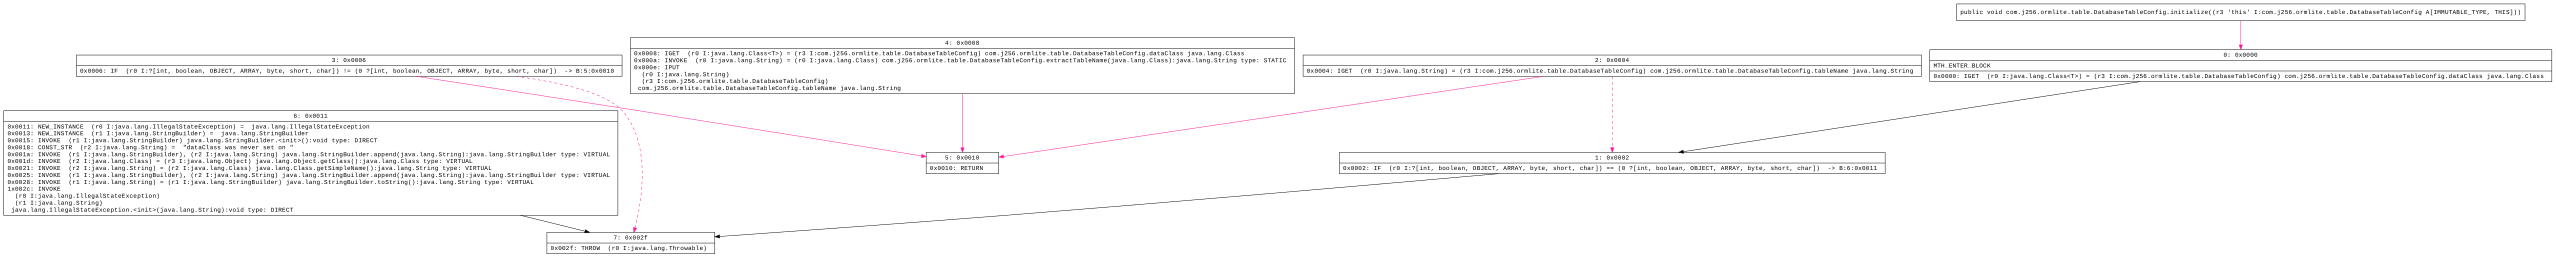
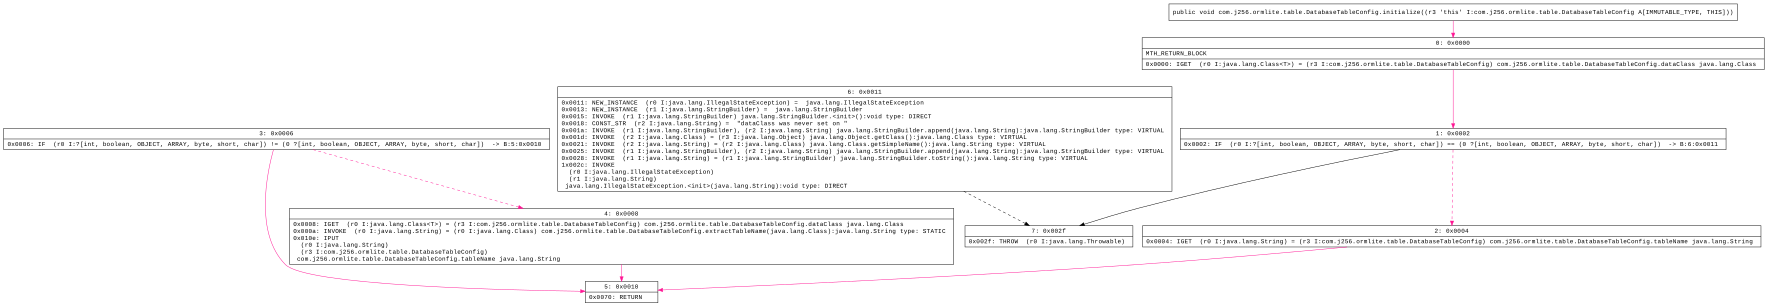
(1962, 65) -> (1177, 53)
(661, 67) -> (320, 238)
(1612, 112) -> (1453, 185)
(625, 114) -> (416, 178)
(1911, 117) -> (1453, 97)
(962, 168) -> (622, 297)
(553, 223) -> (995, 207)
